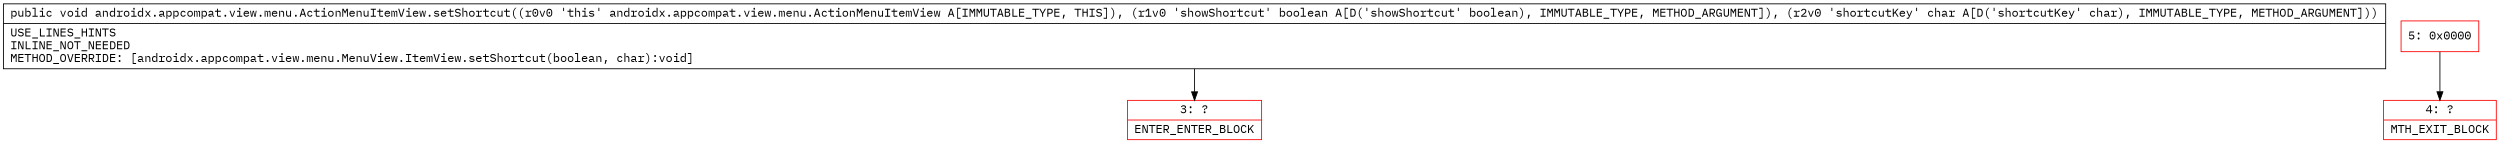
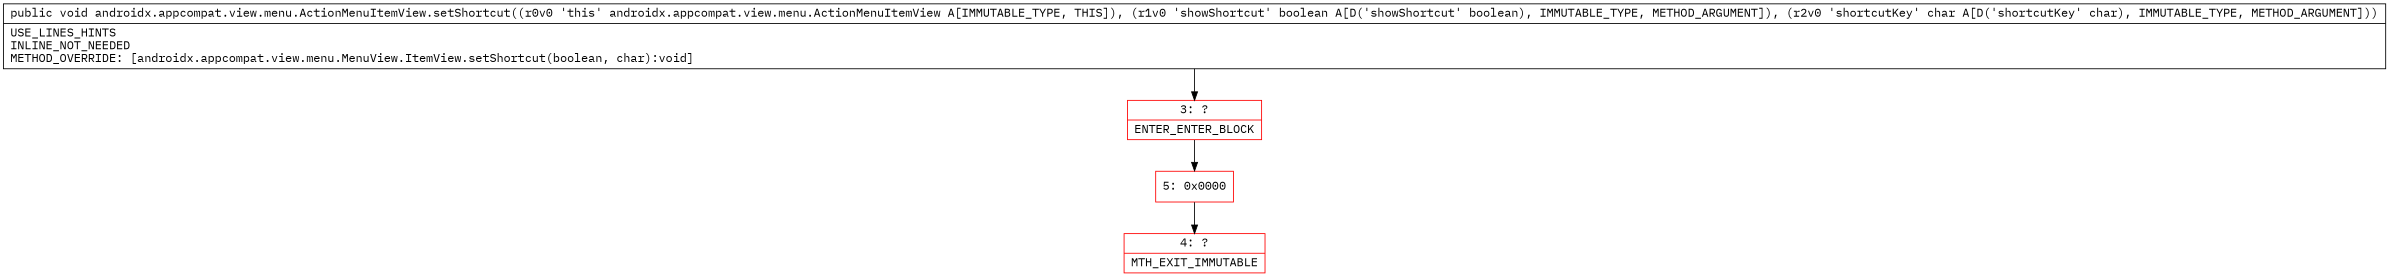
(2440, 129) -> (1195, 263)
none -> (1195, 151)
